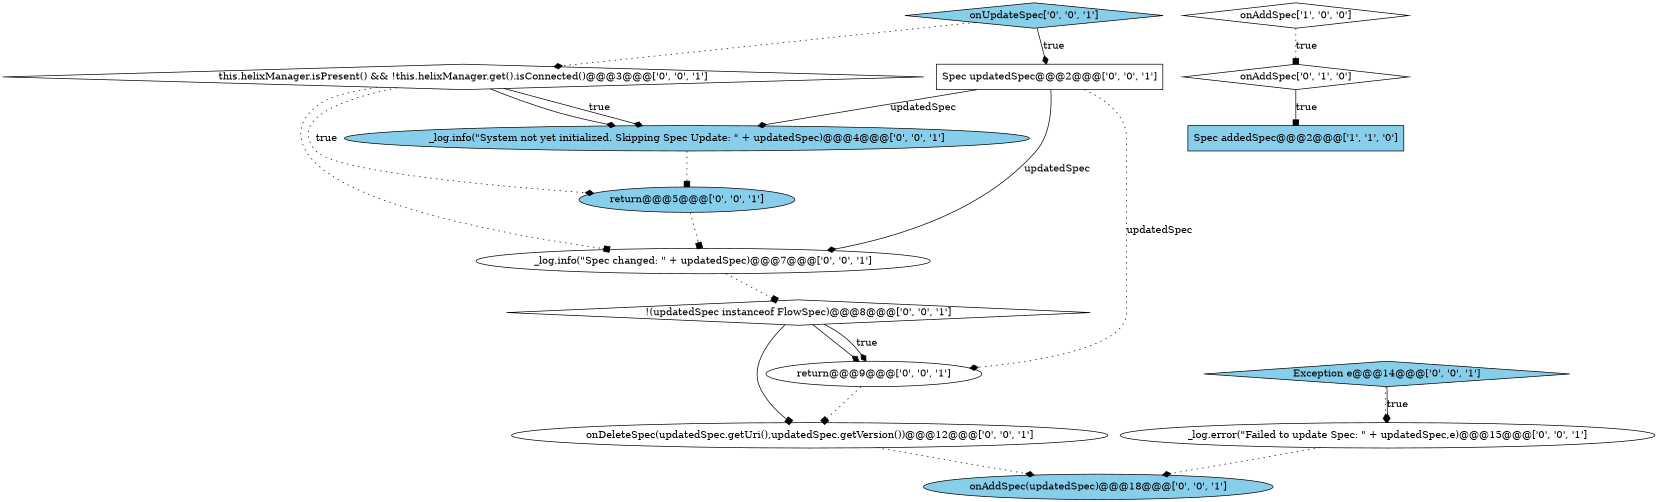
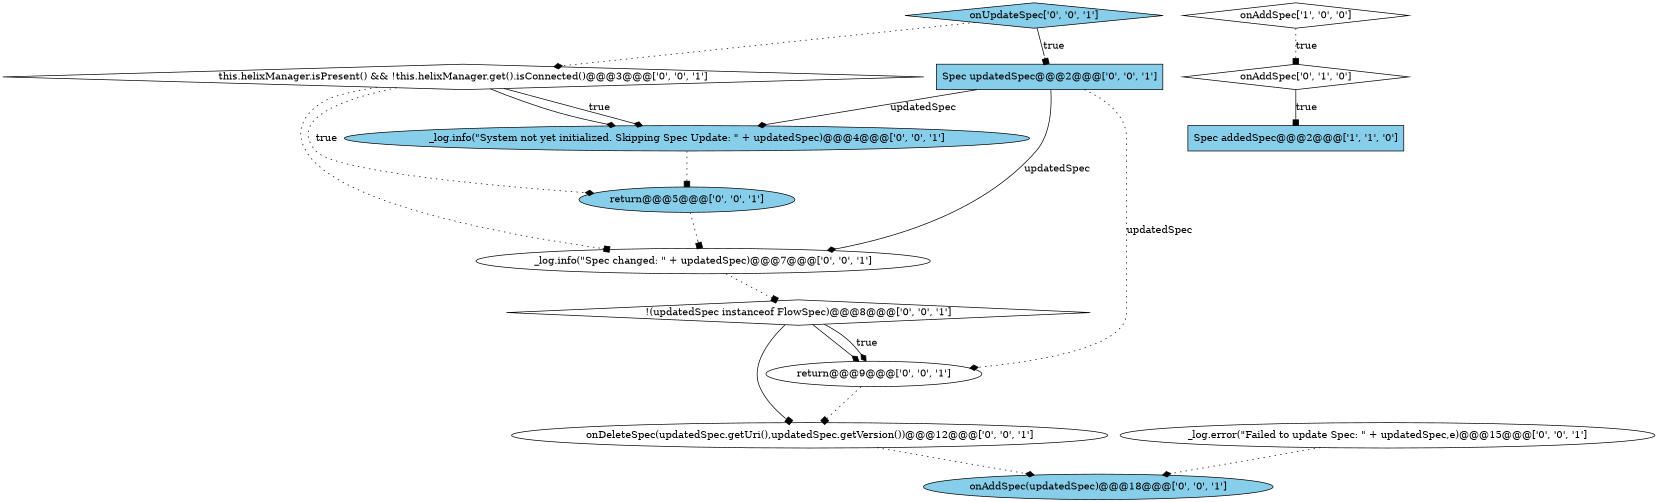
(1041, 42) -> (1041, 42)
(1050, 77) -> (1050, 77)
(1387, 374) -> none
